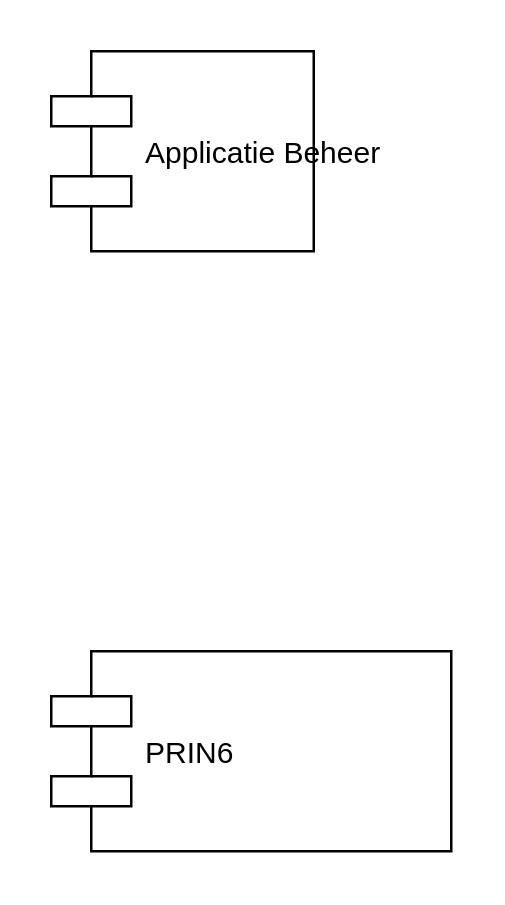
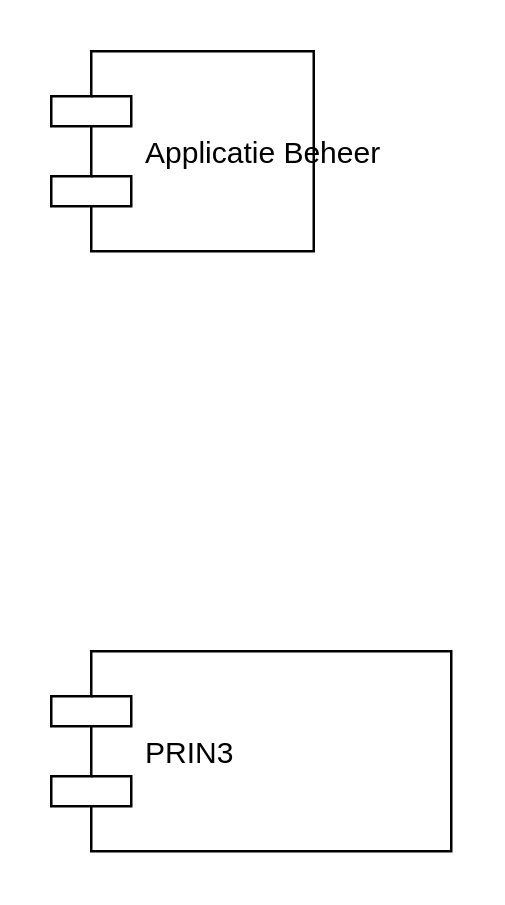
(187, 753) -> (187, 753)
